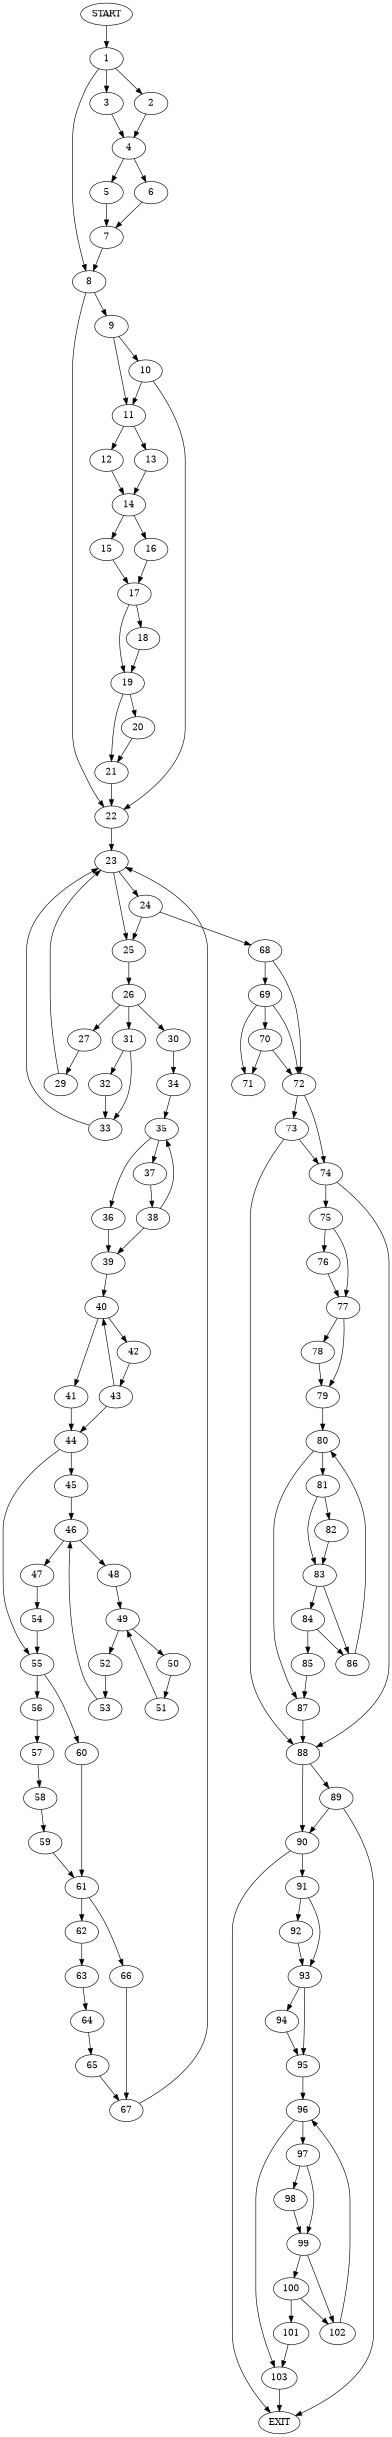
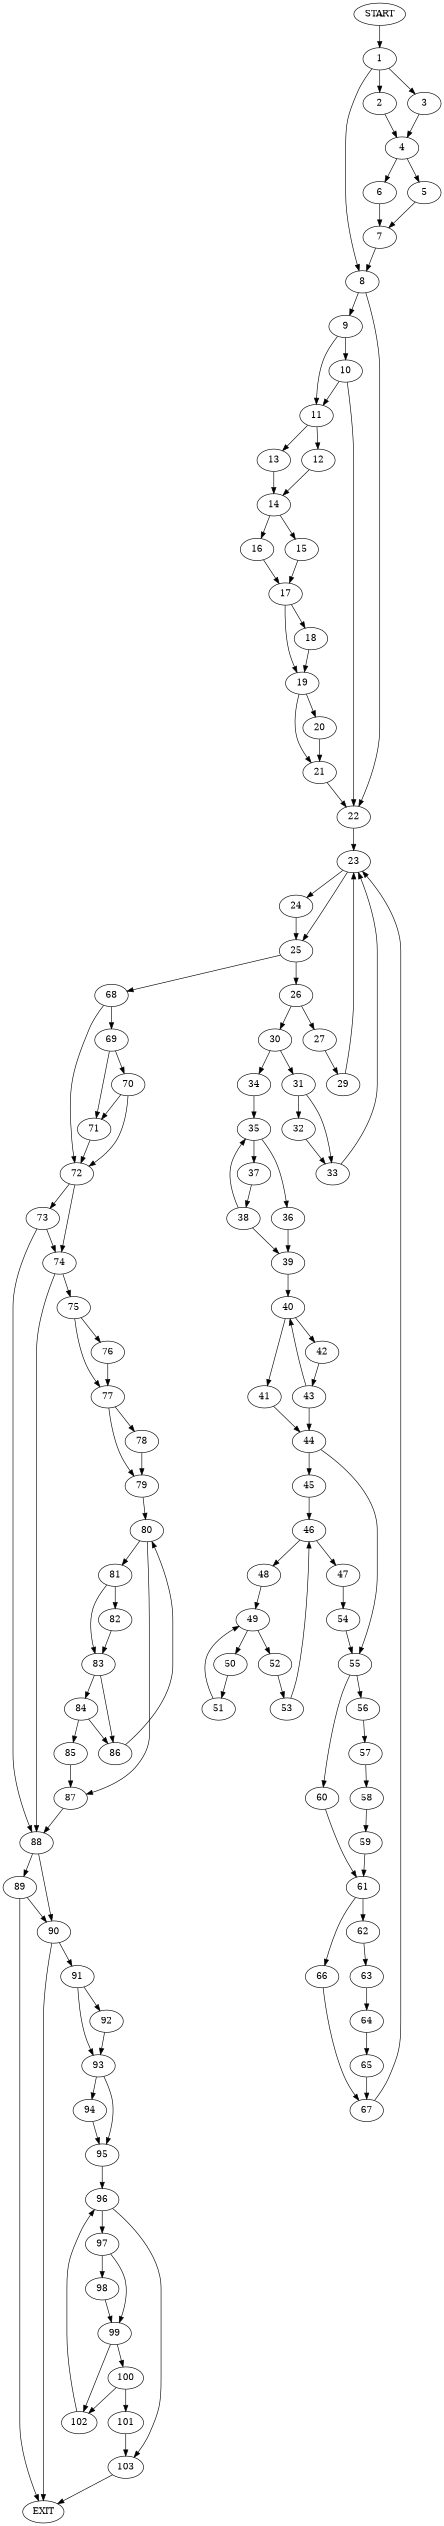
(207, 929) -> (207, 972)
(129, 1015) -> (285, 1060)
(290, 1035) -> (87, 1149)
